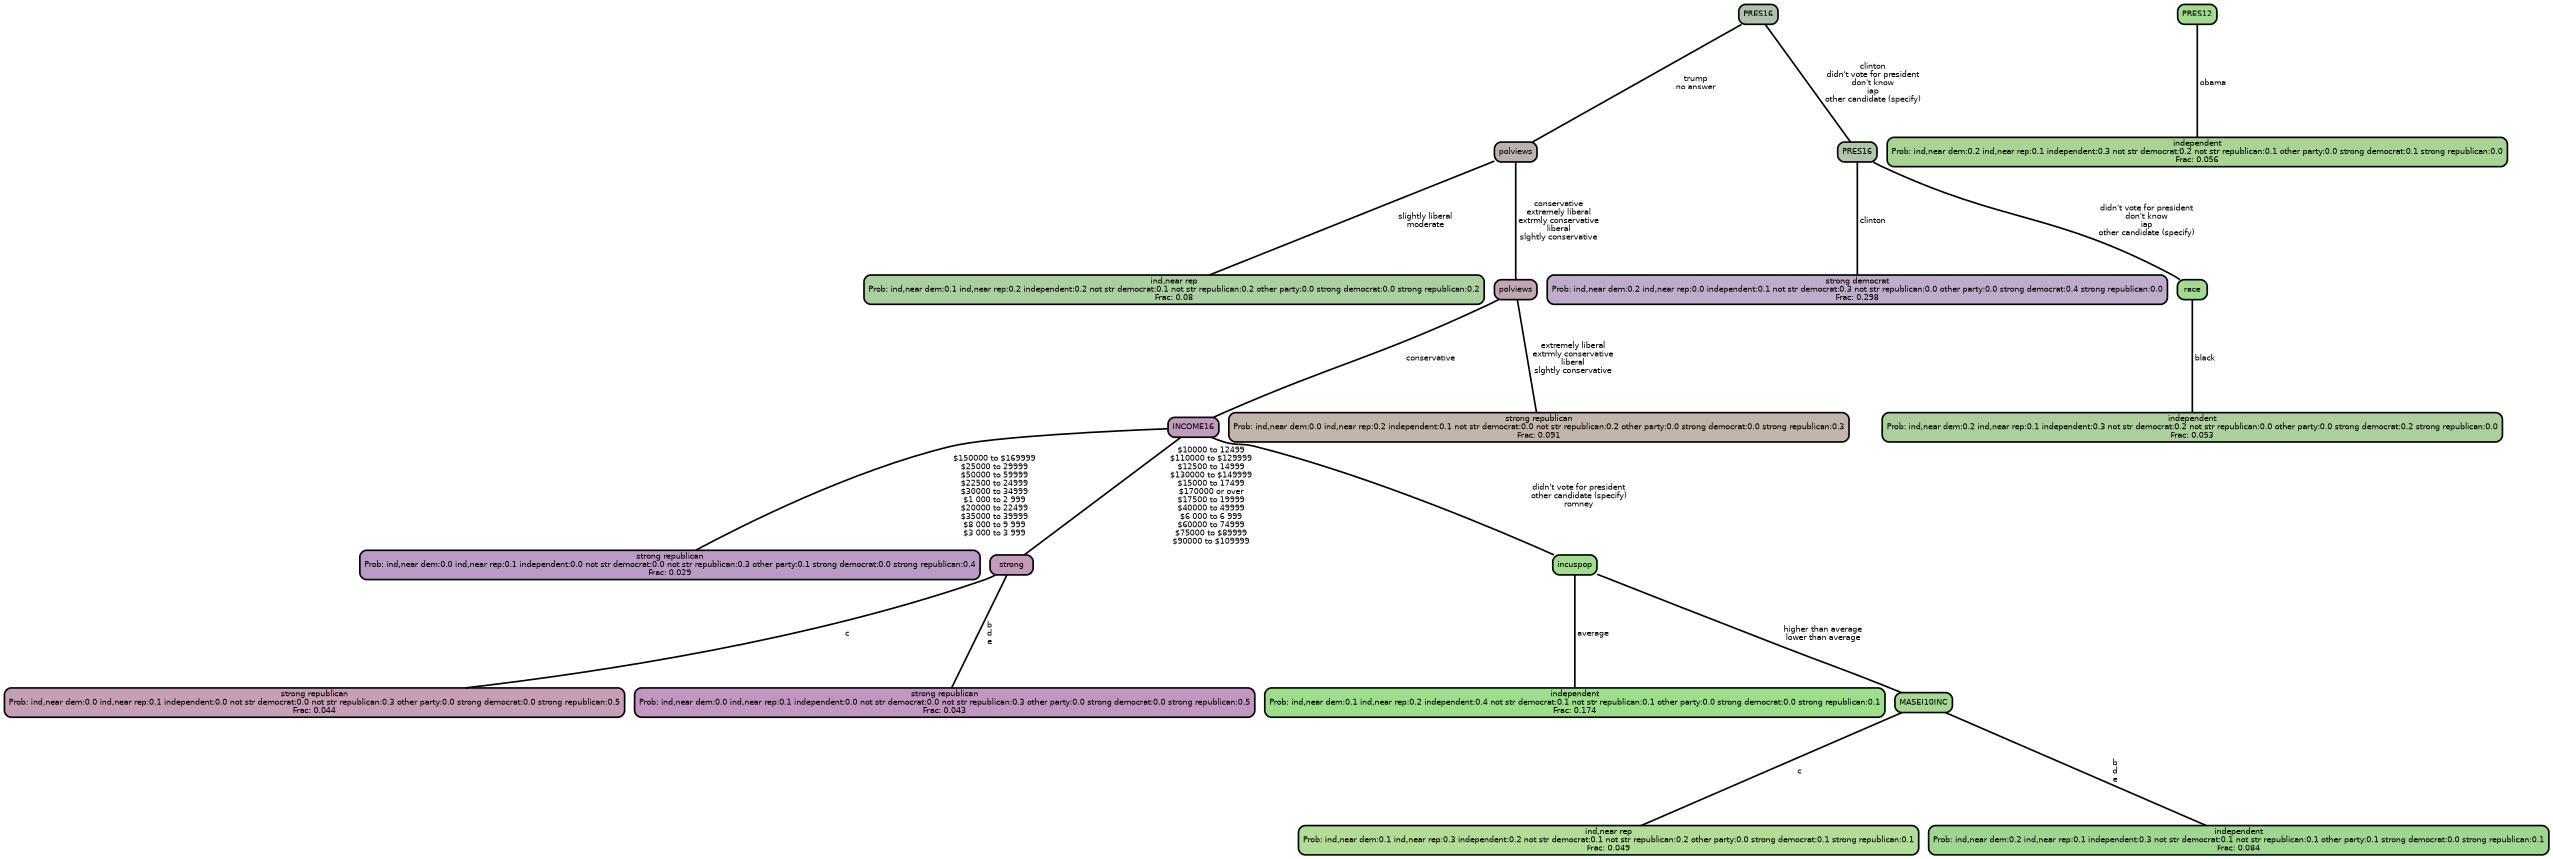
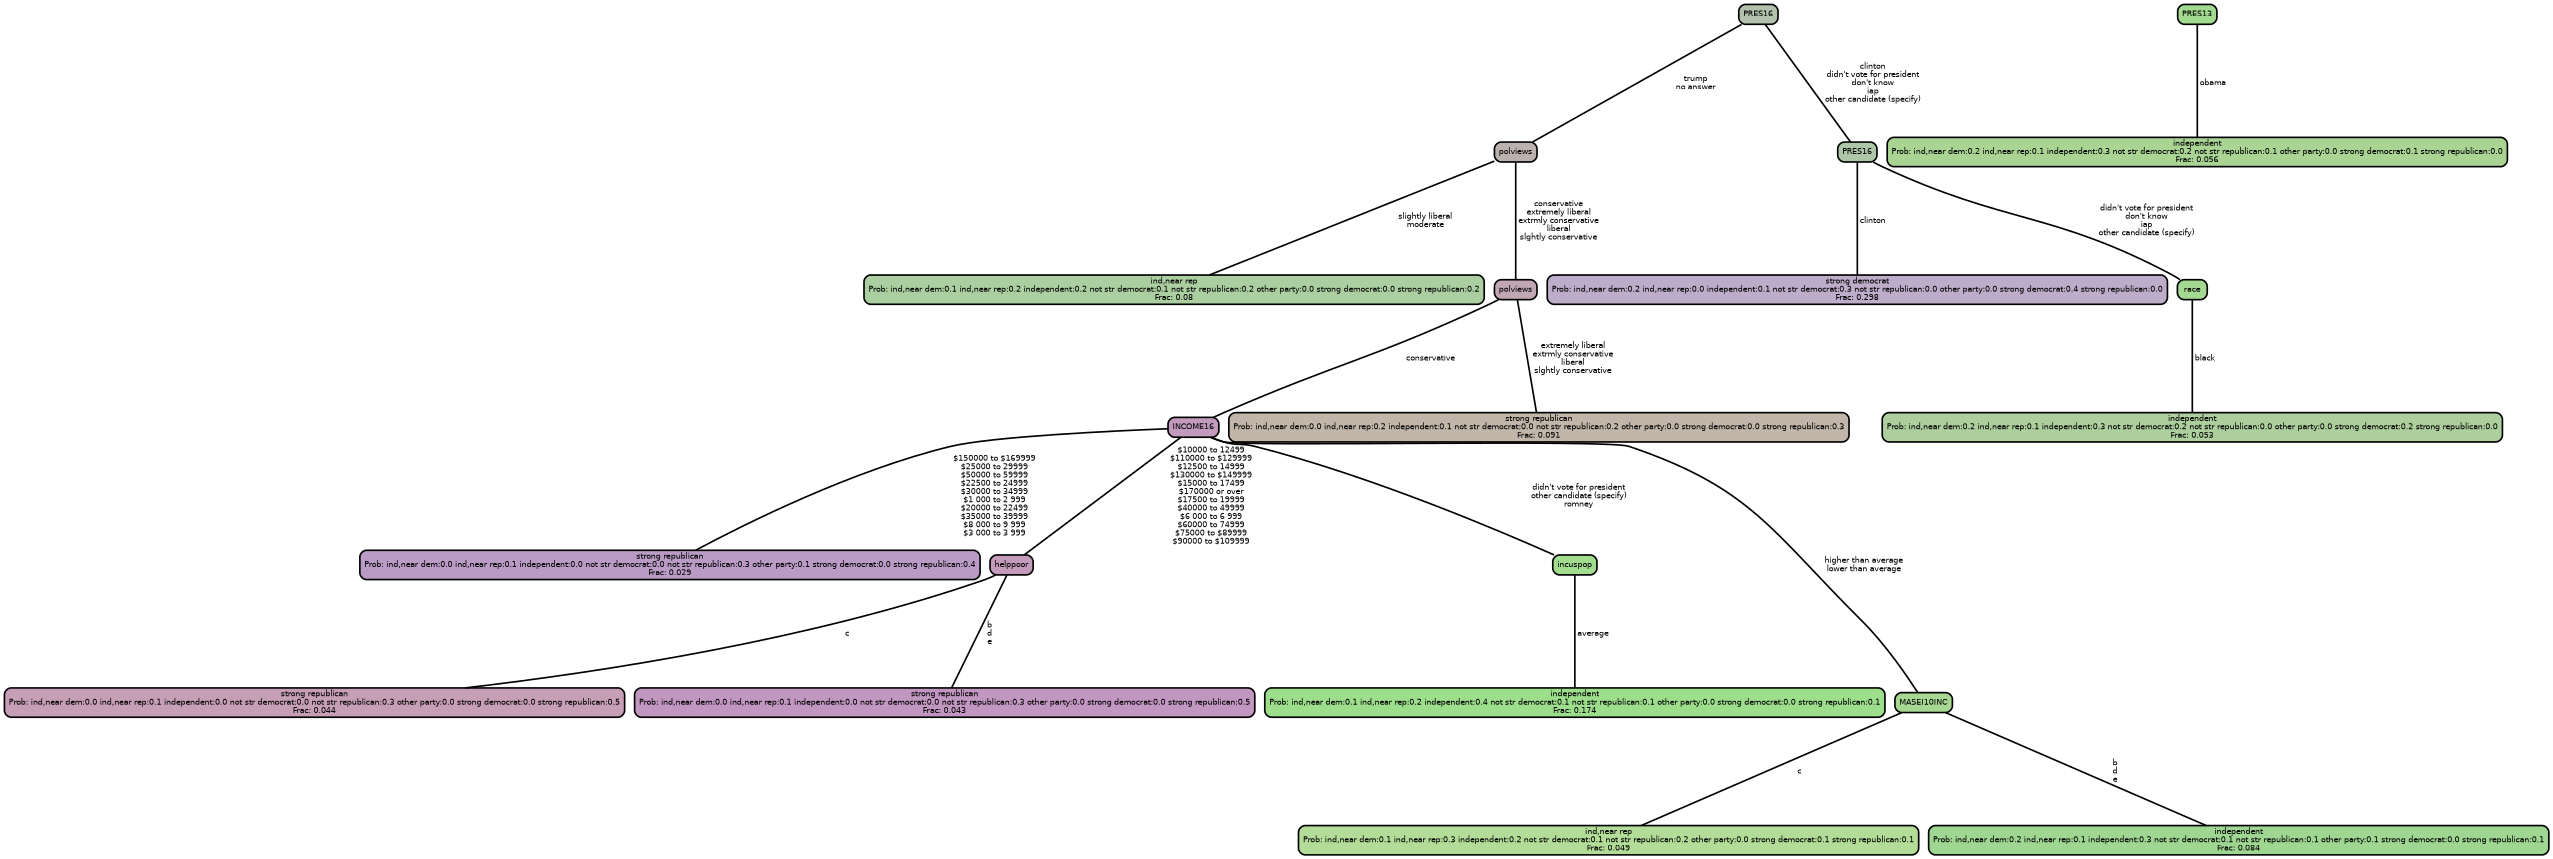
(2197, 14) -> (2197, 14)
(1012, 565) -> (1012, 565)
(1749, 634) -> (1612, 445)
